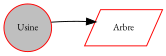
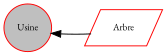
(69, 21) -> (76, 34)
